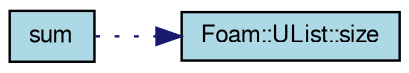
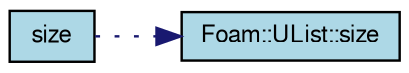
(52, 36) -> (52, 36)
